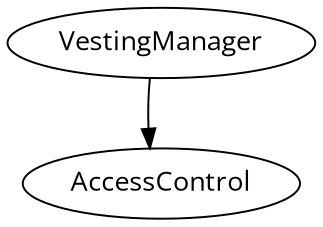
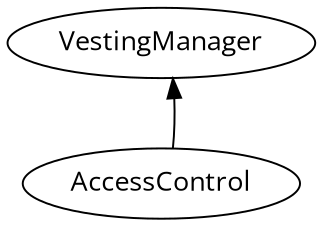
(148, 104) -> (174, 123)
